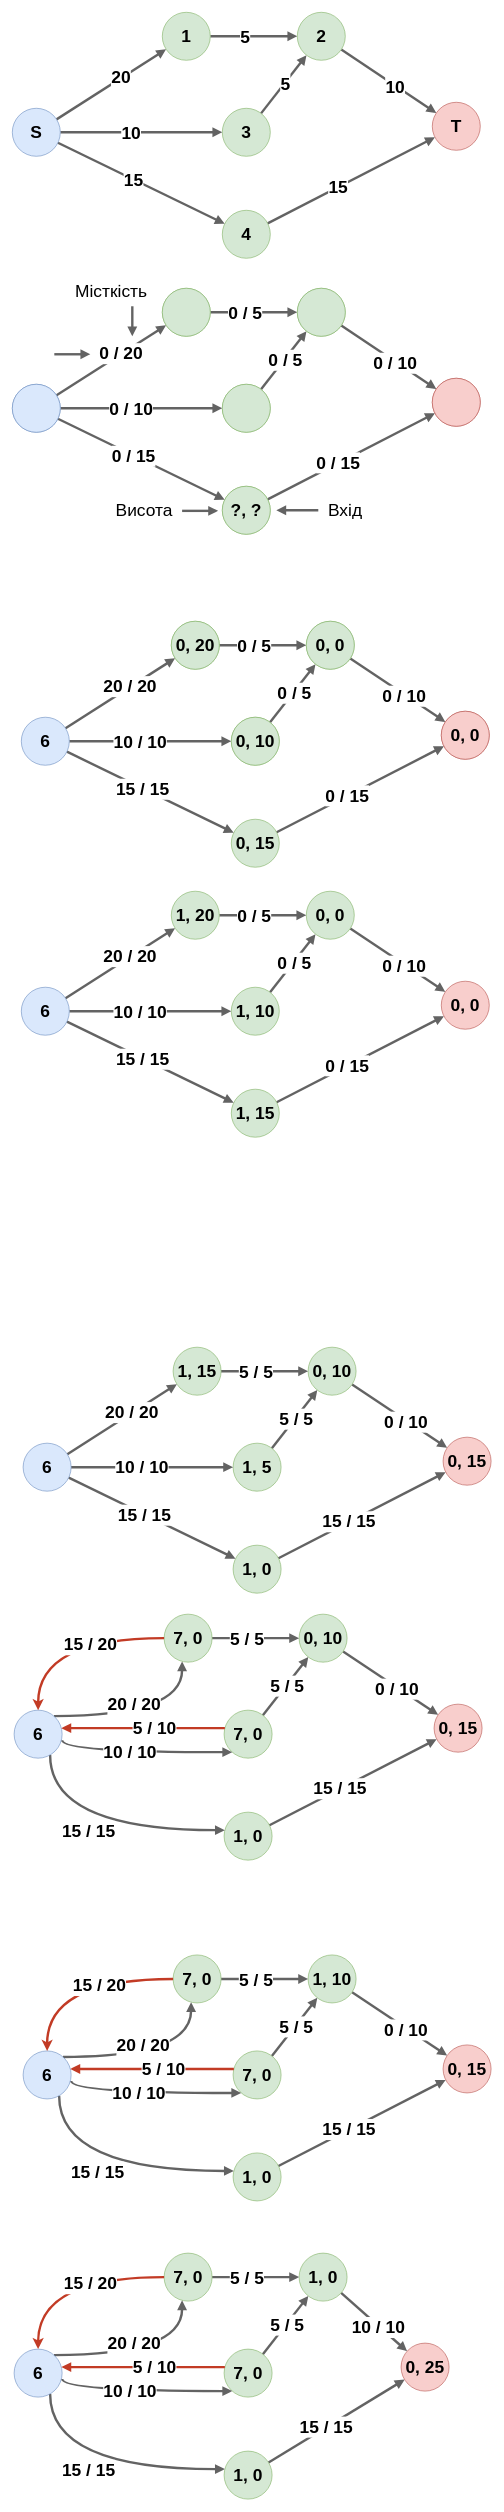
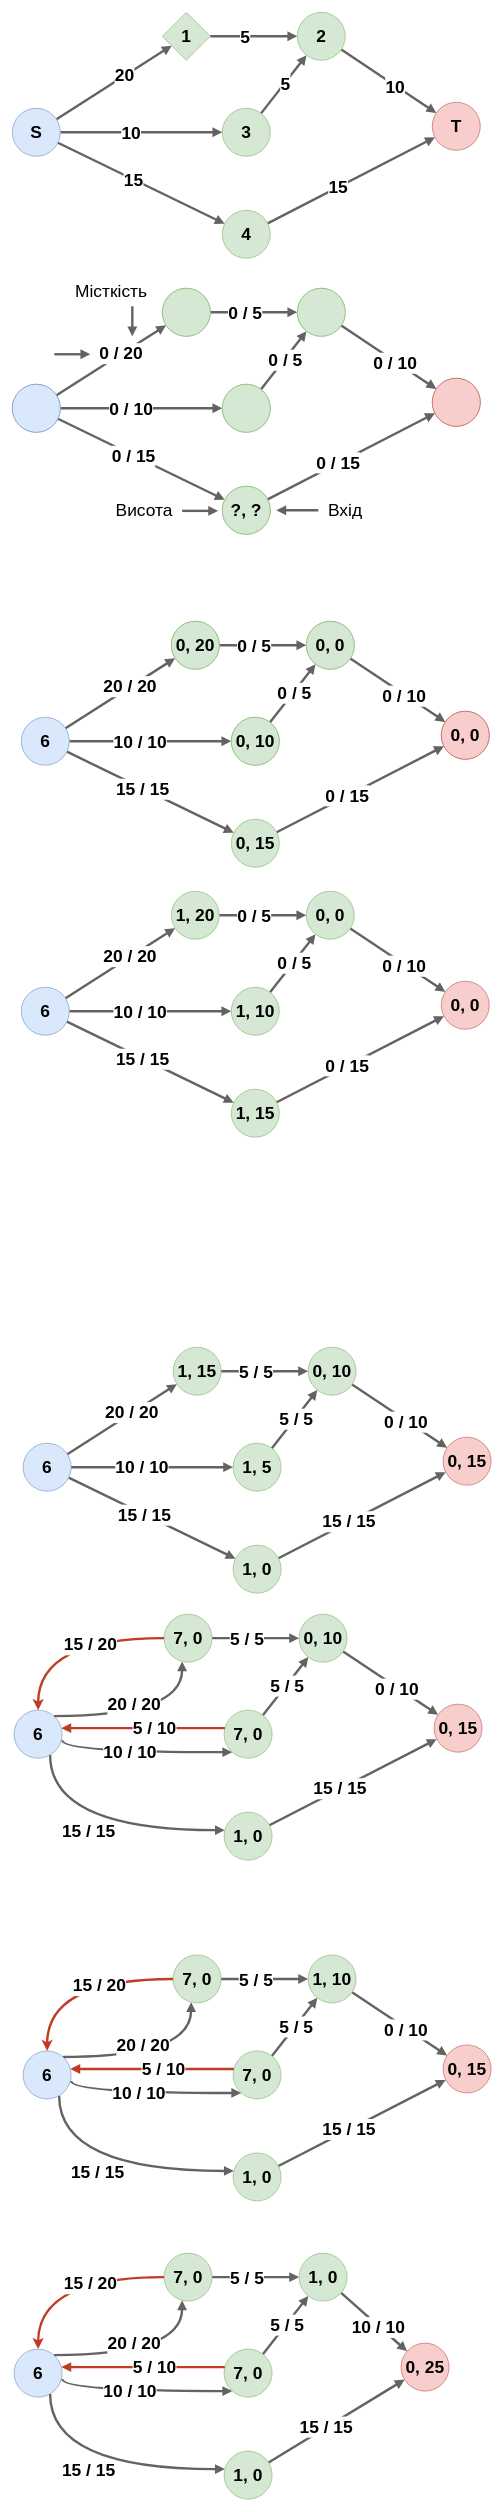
(186, 36) -> (186, 36)
